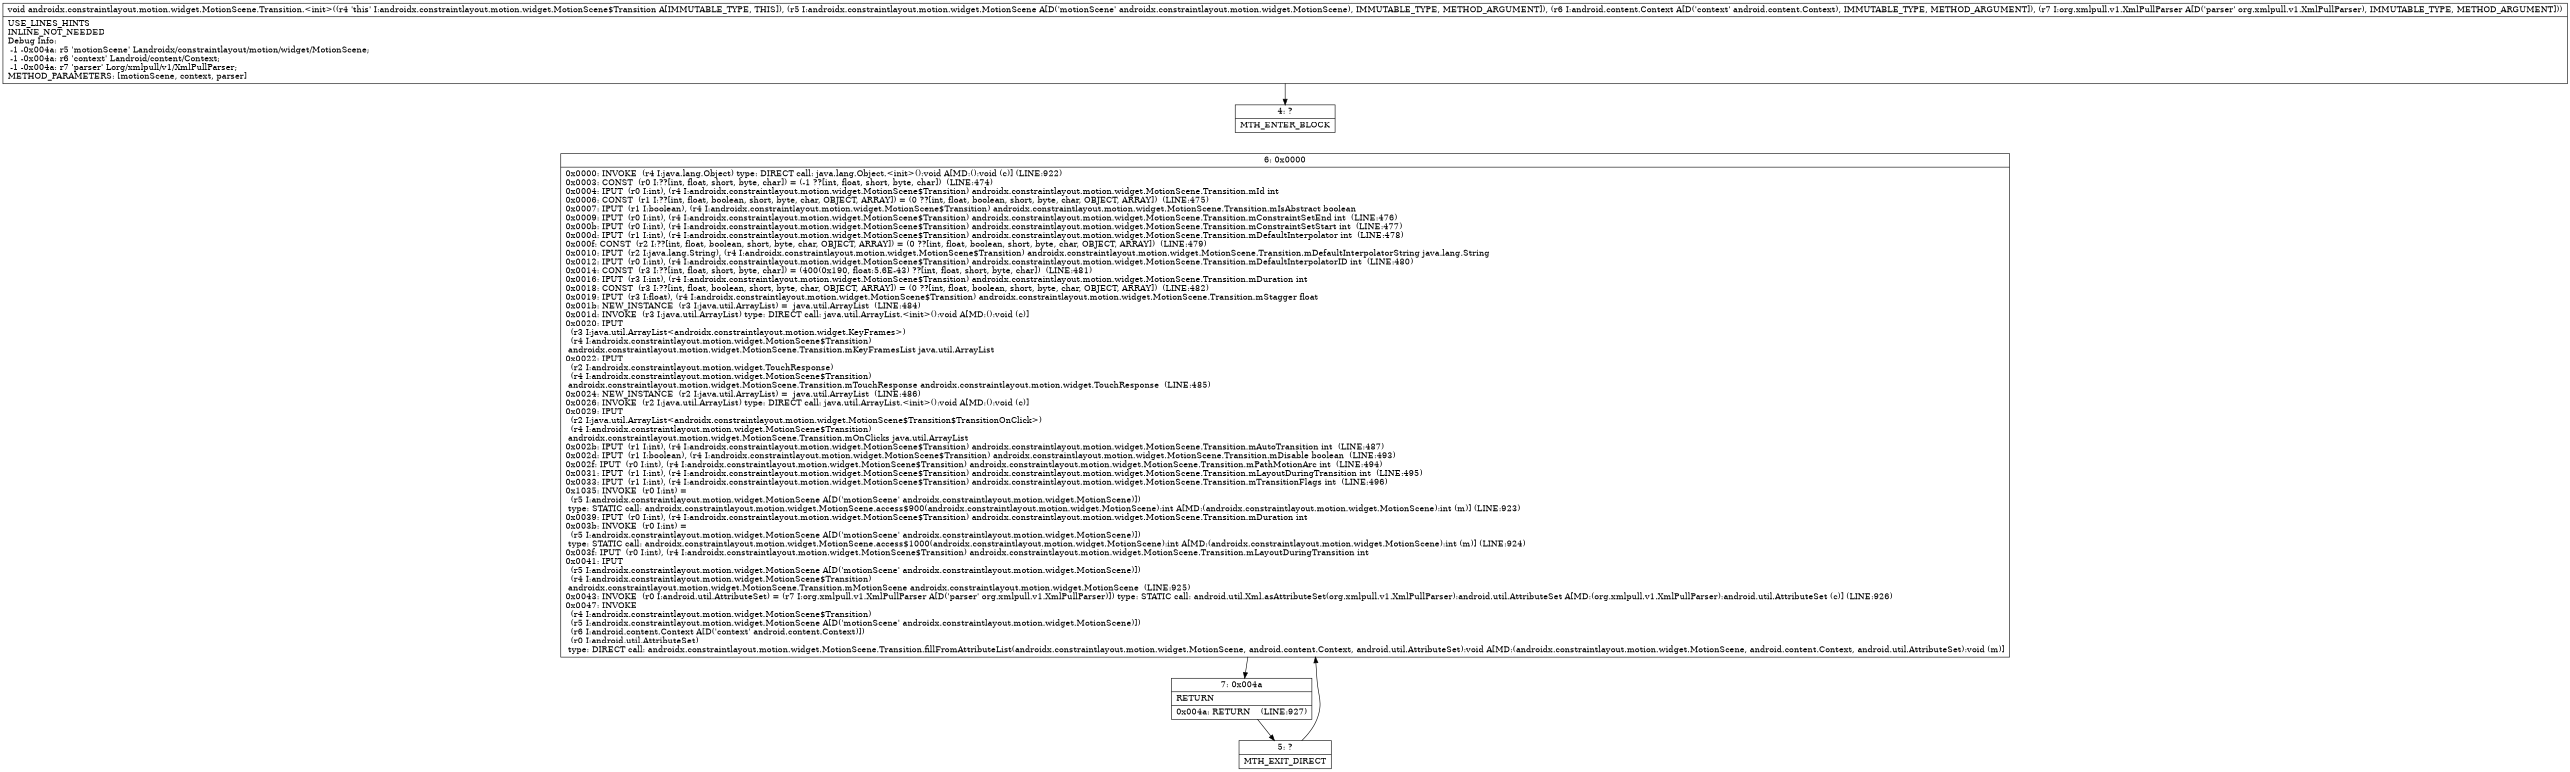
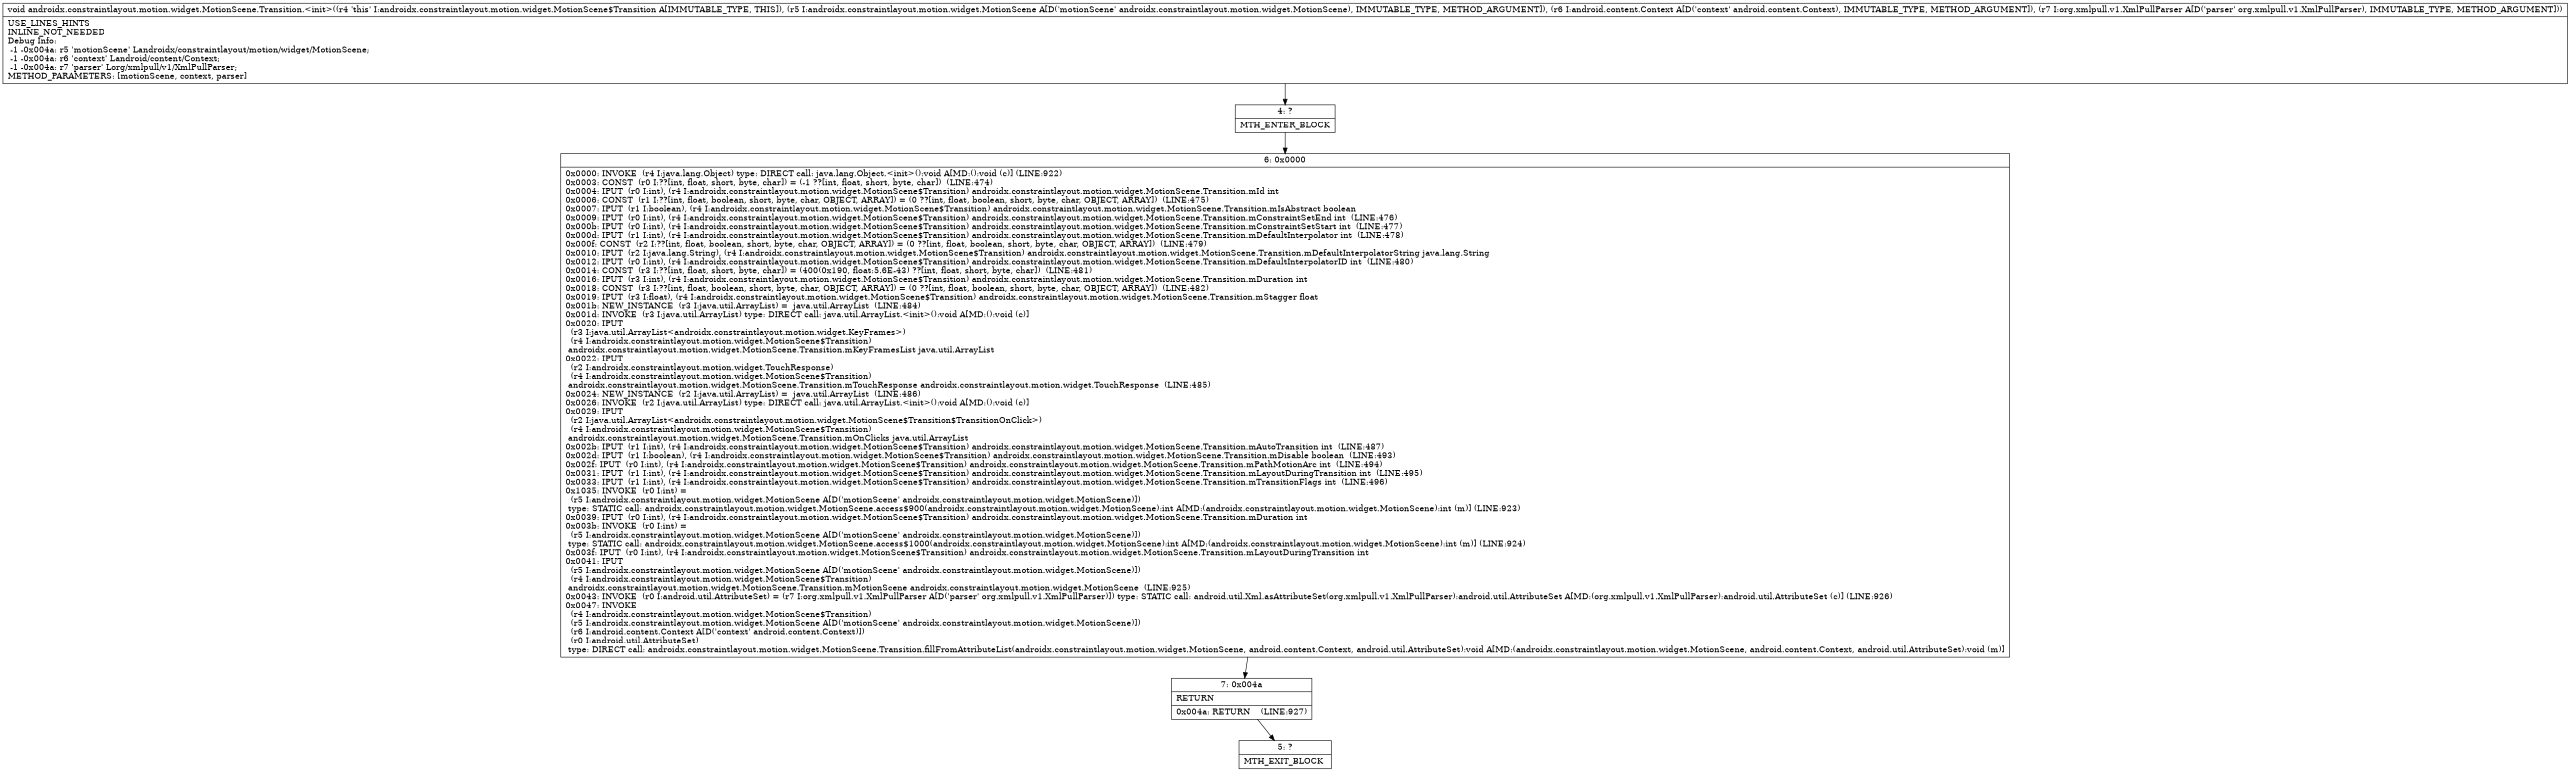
(1320, 704) -> (1285, 140)
(1285, 761) -> (1284, 761)
